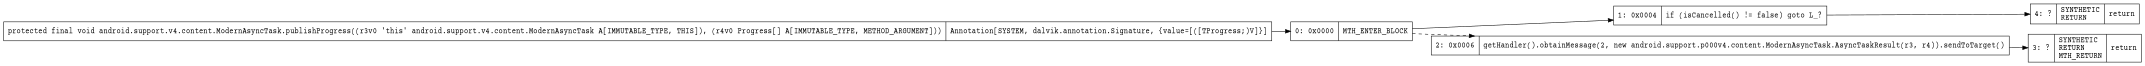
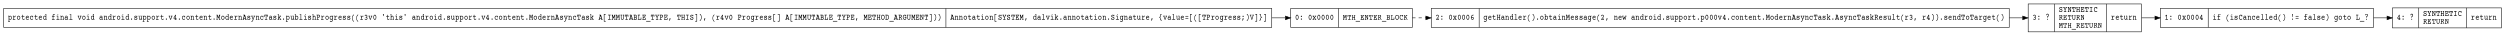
(1510, 25) -> (2148, 18)
